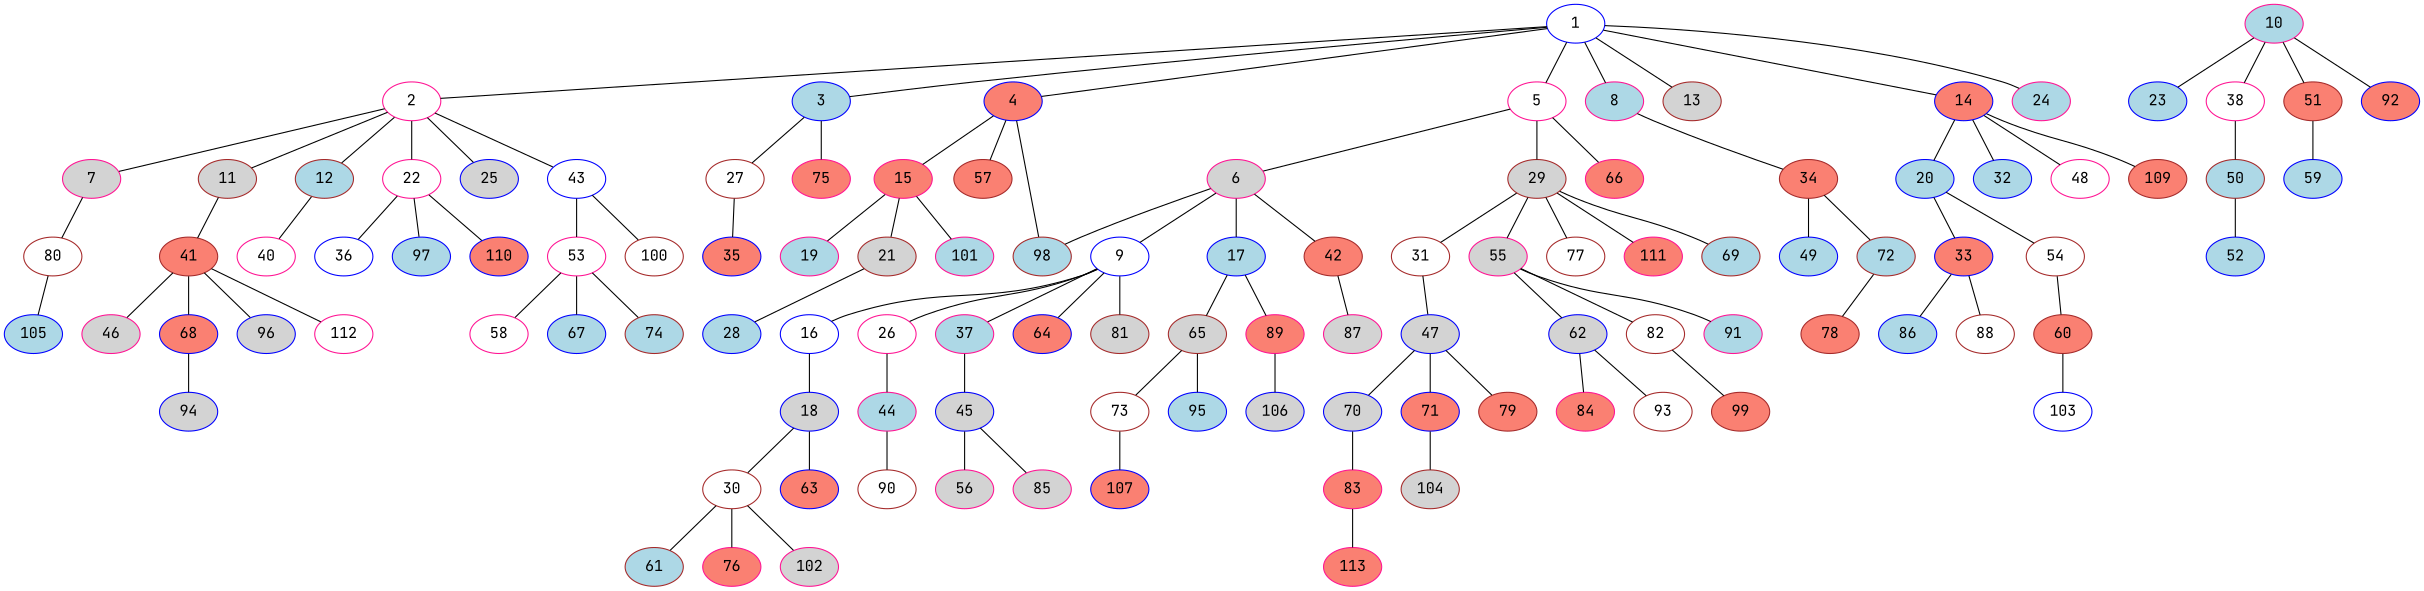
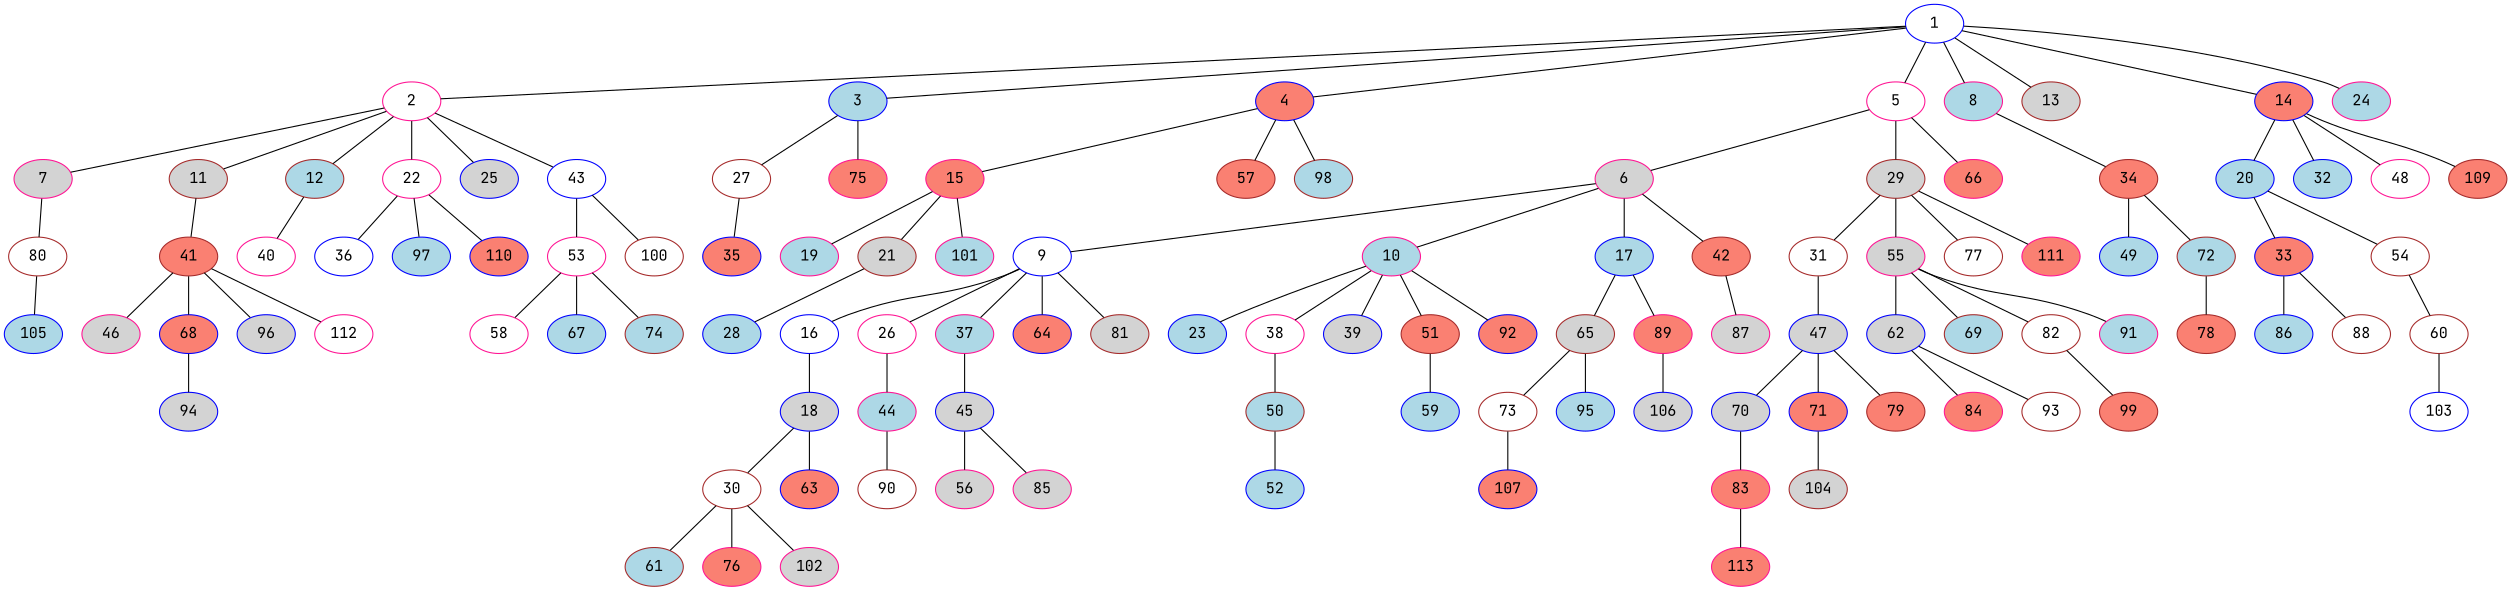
(1137, 215) -> (1508, 218)
(1634, 218) -> (1934, 295)
none -> (1353, 334)
(2063, 334) -> (2439, 334)
